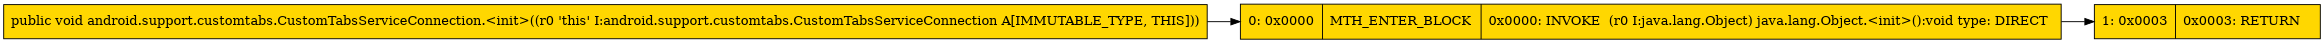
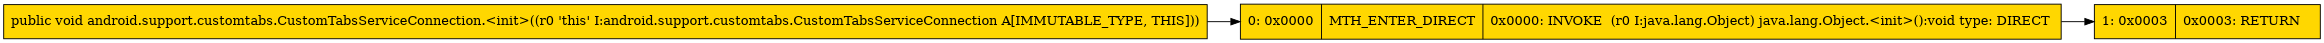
(1401, 21) -> (1402, 21)
